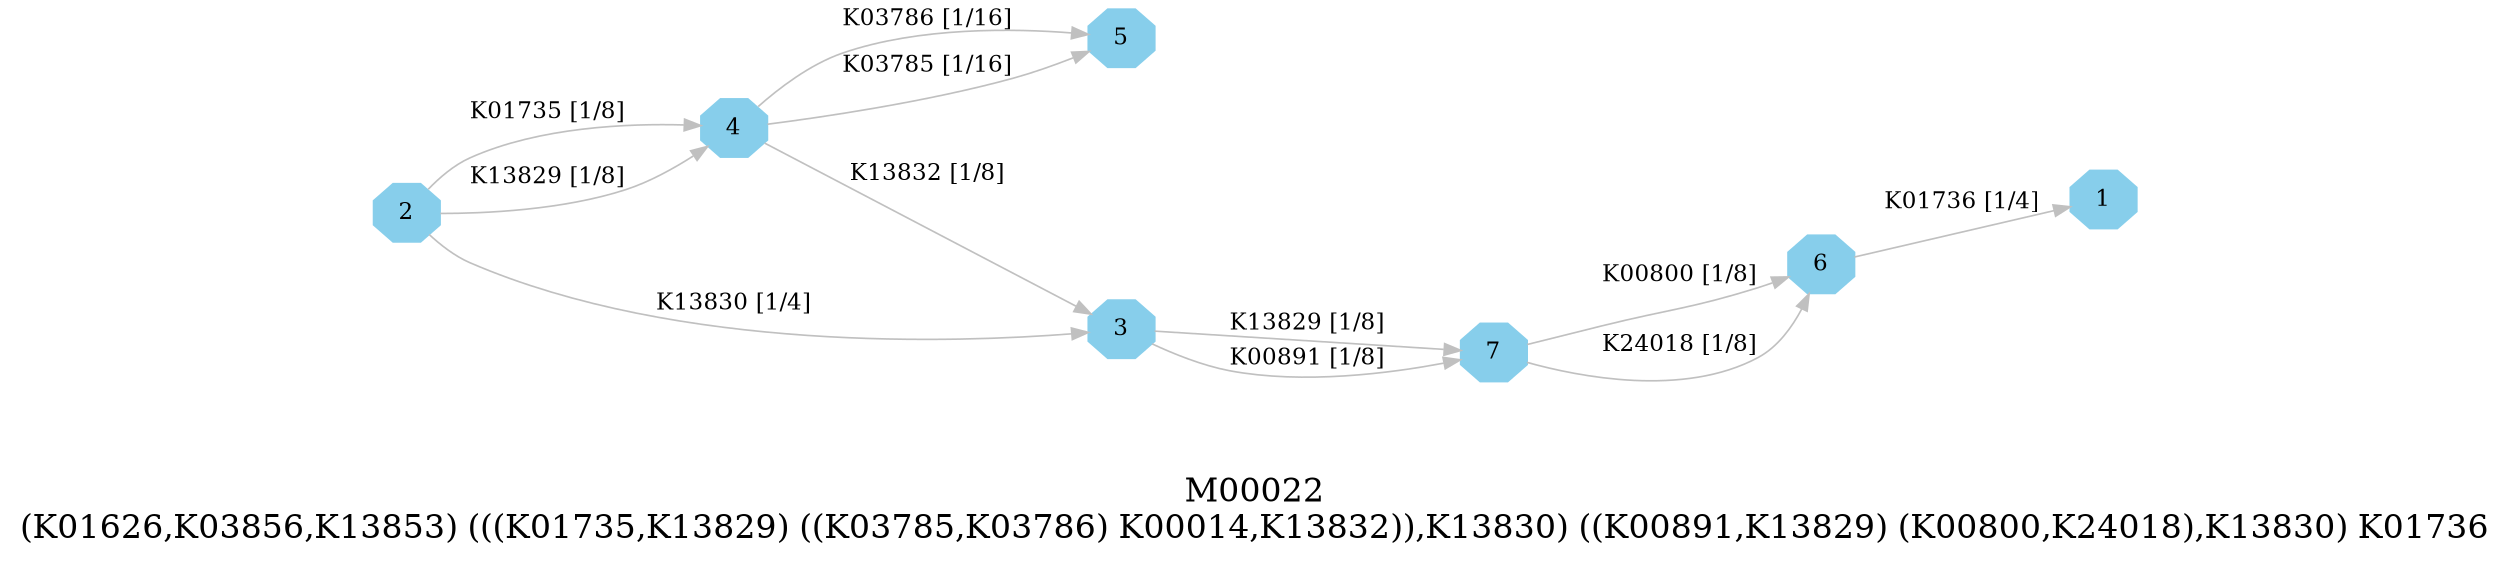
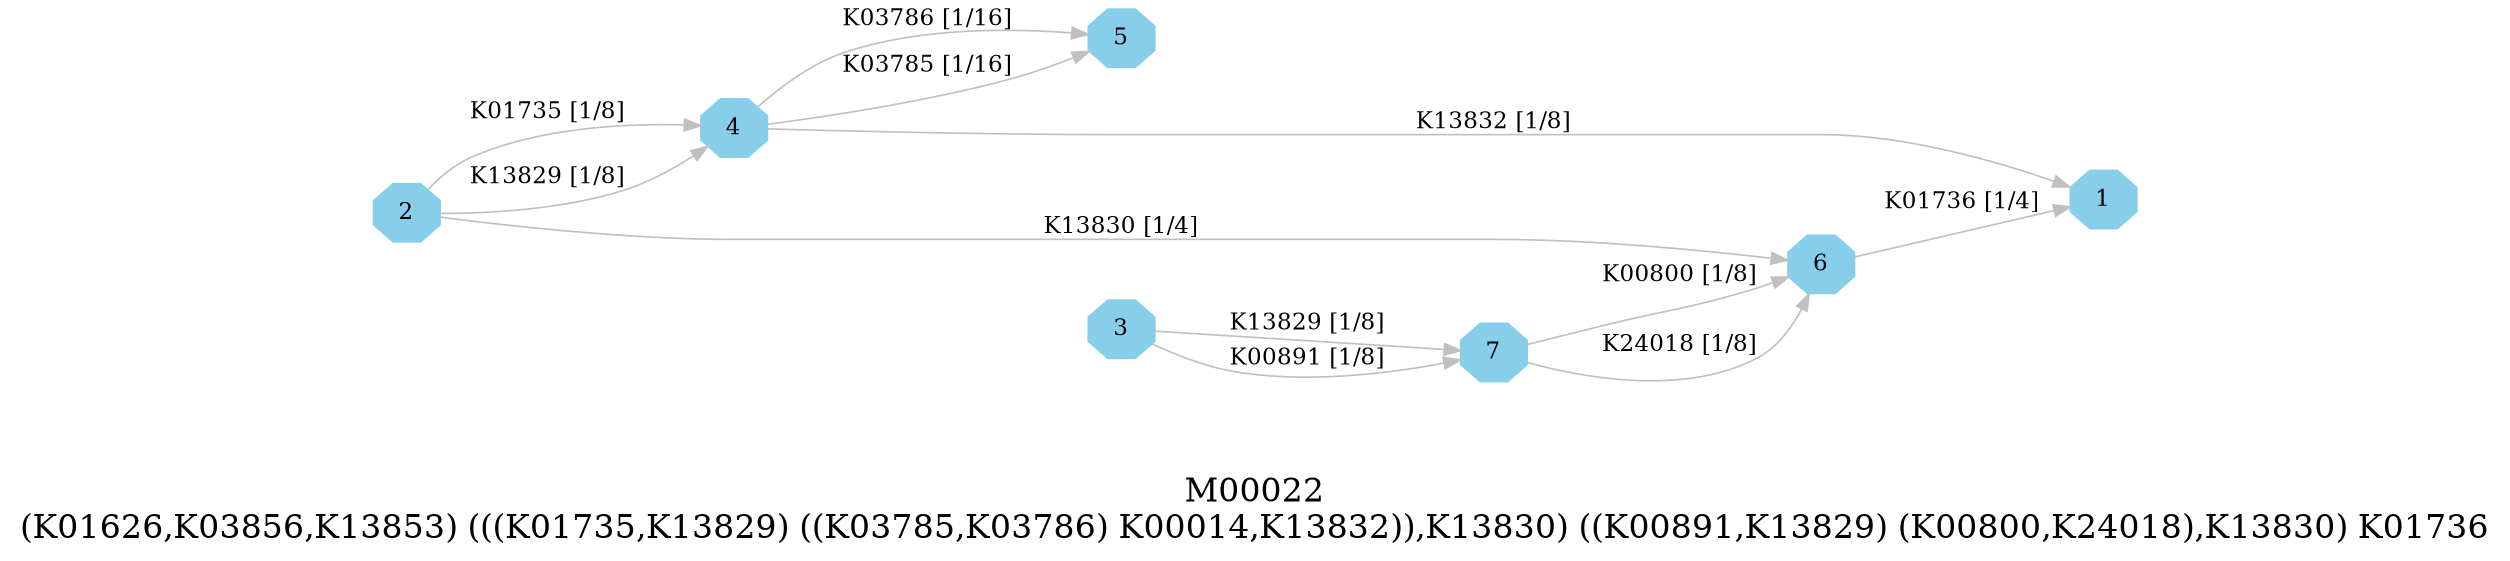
(920, 225) -> (1413, 135)
(742, 329) -> (1105, 239)
